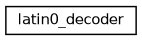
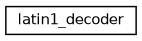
(71, 20) -> (71, 20)
